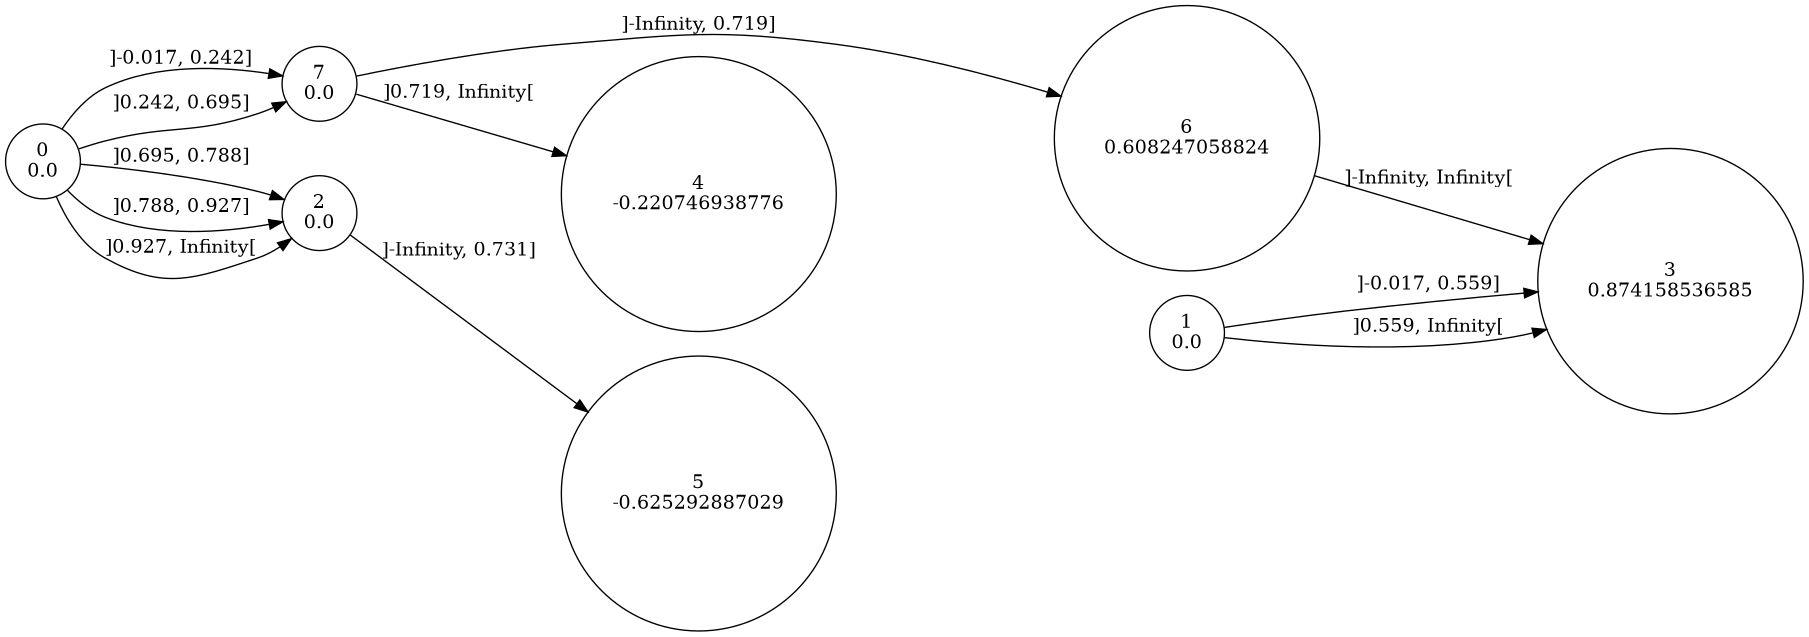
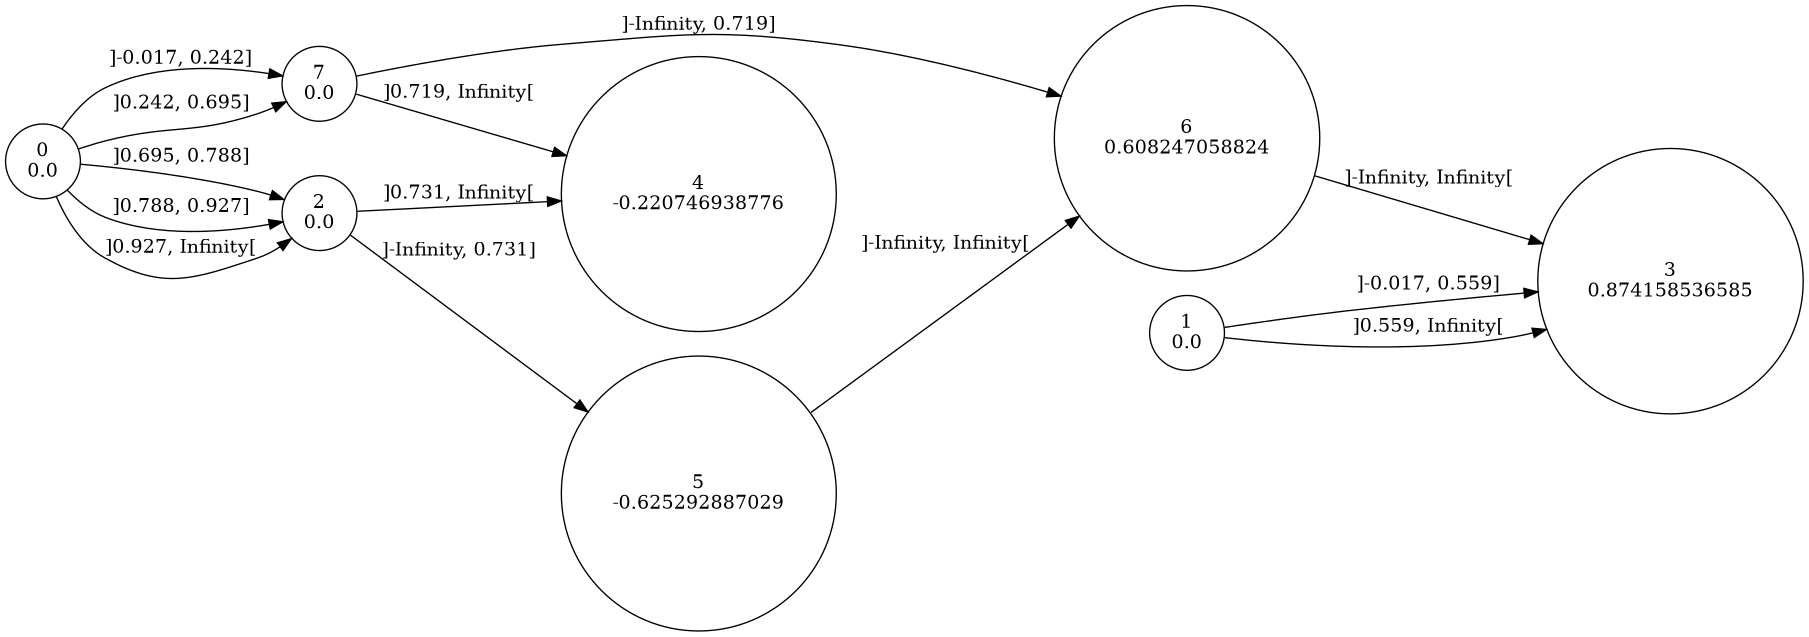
none -> (452, 206)
none -> (939, 318)
